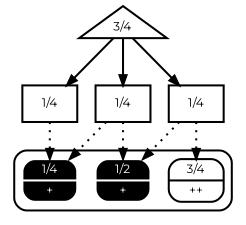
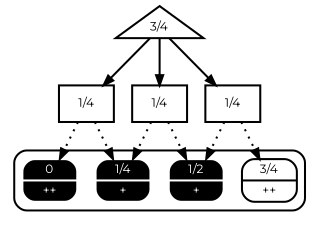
none -> (50, 180)
